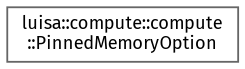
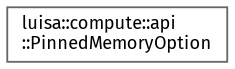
(123, 35) -> (117, 35)
